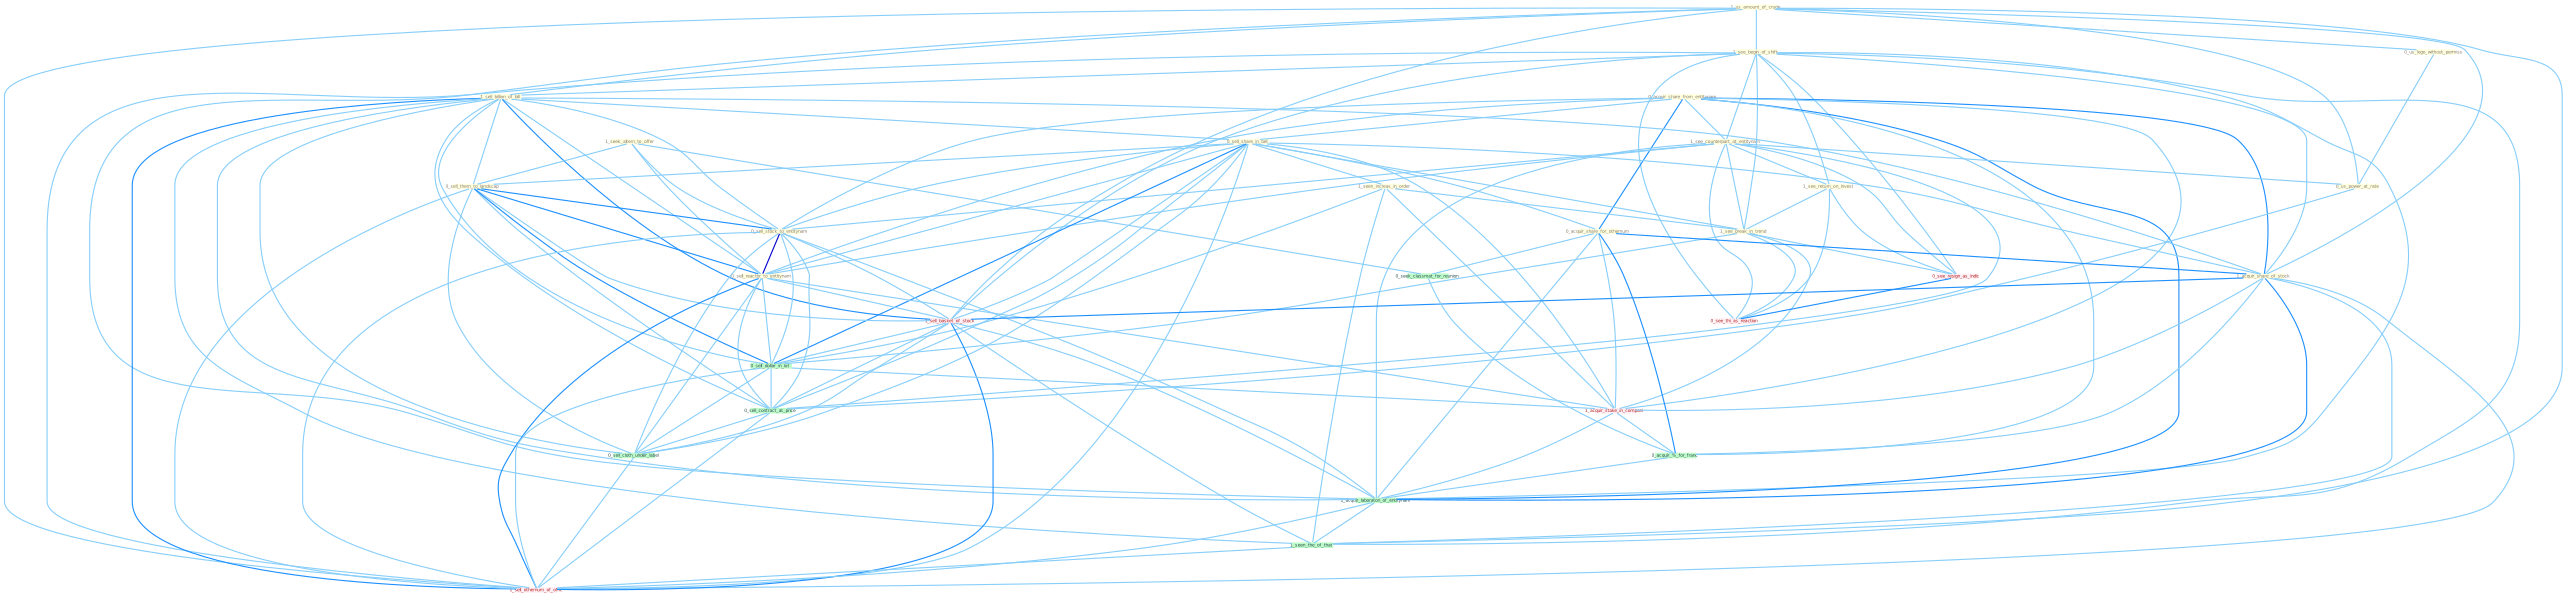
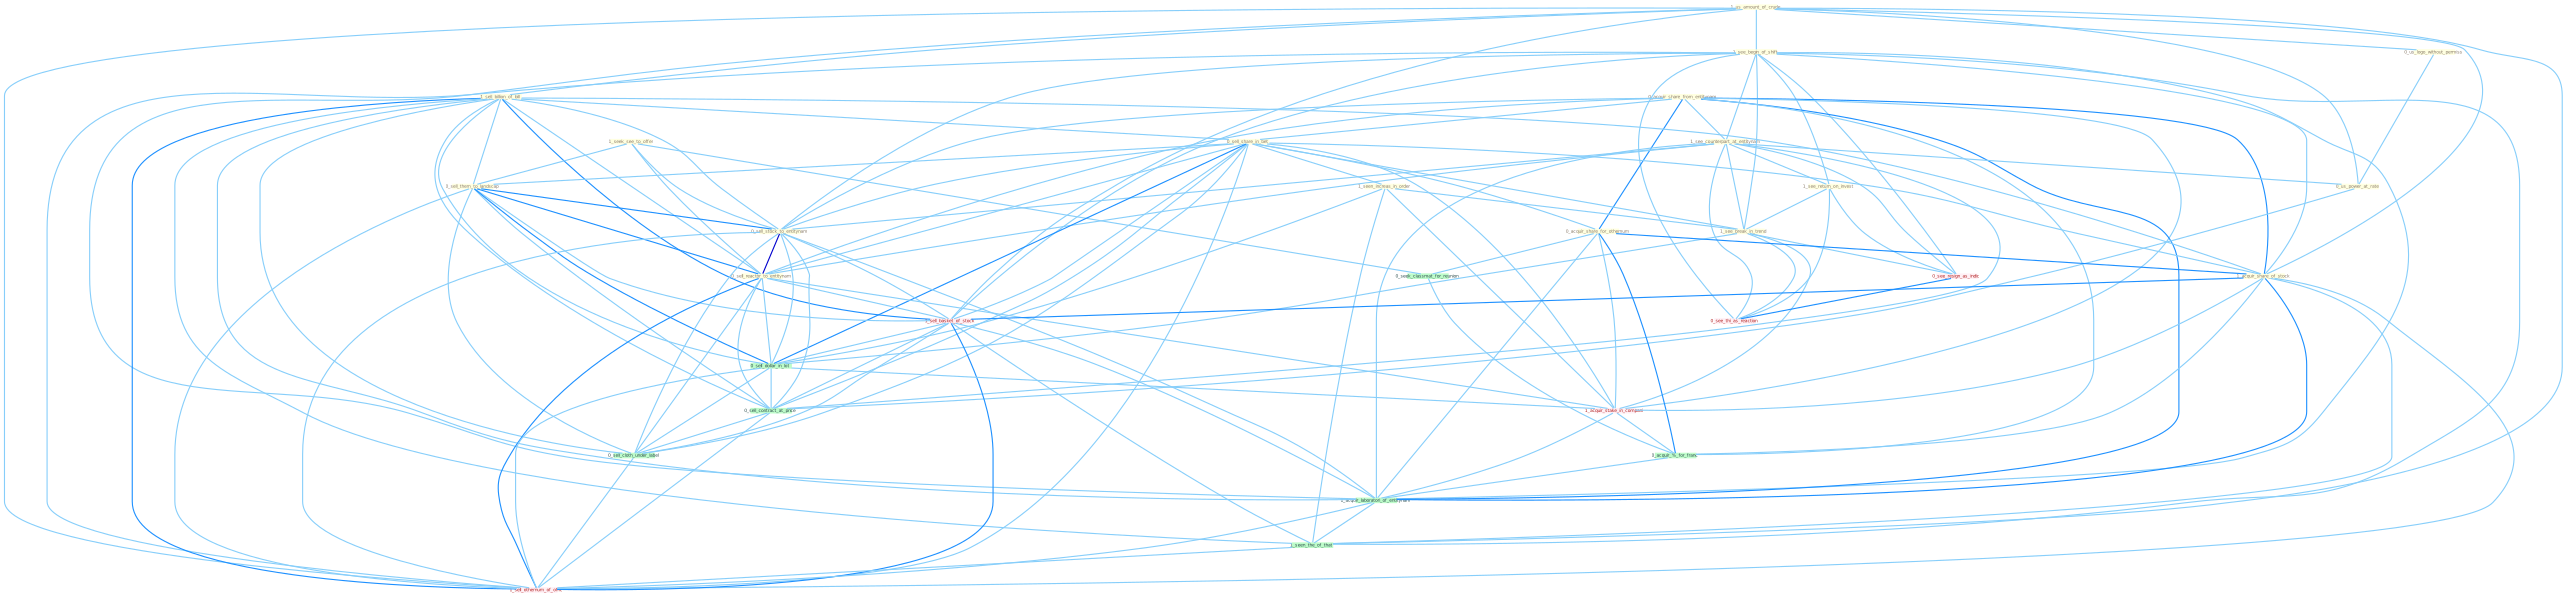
(1129, 74) -> (1239, 67)
(631, 142) -> (631, 142)
